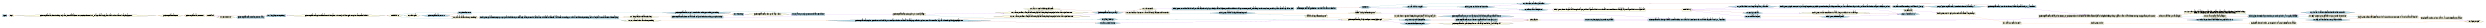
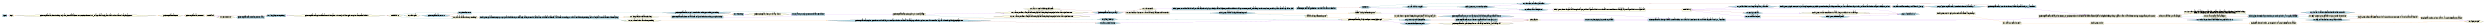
(1477, 7) -> (1477, 7)
(1908, 10) -> none
(768, 14) -> (768, 14)
